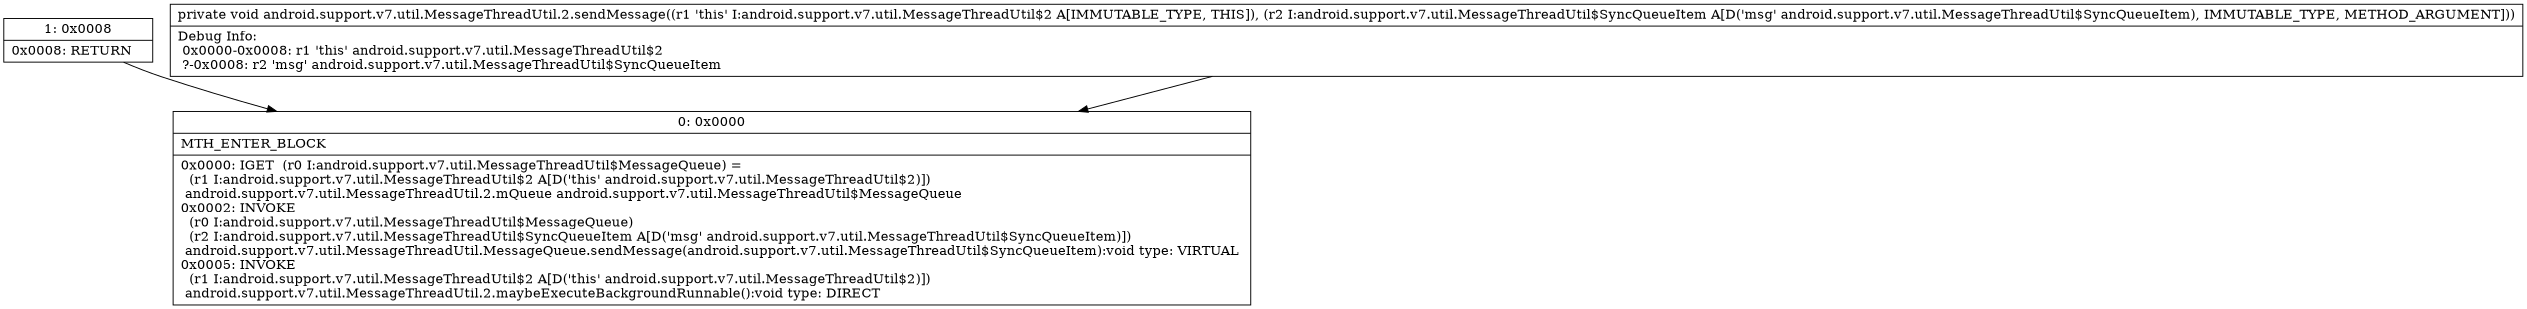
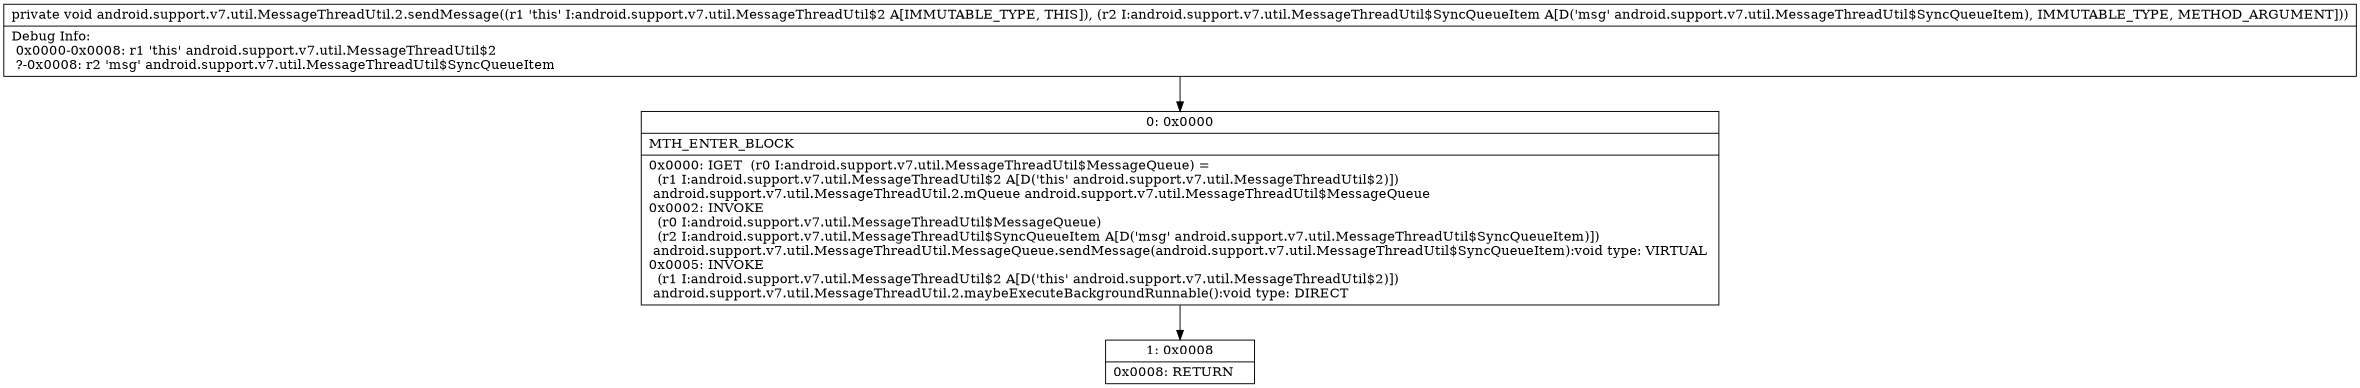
(195, 87) -> (1180, 318)
